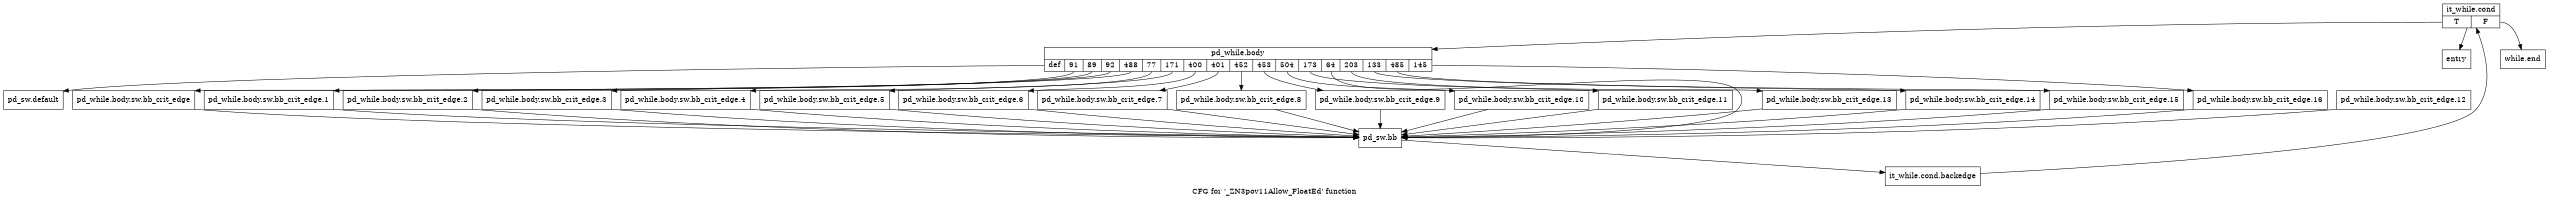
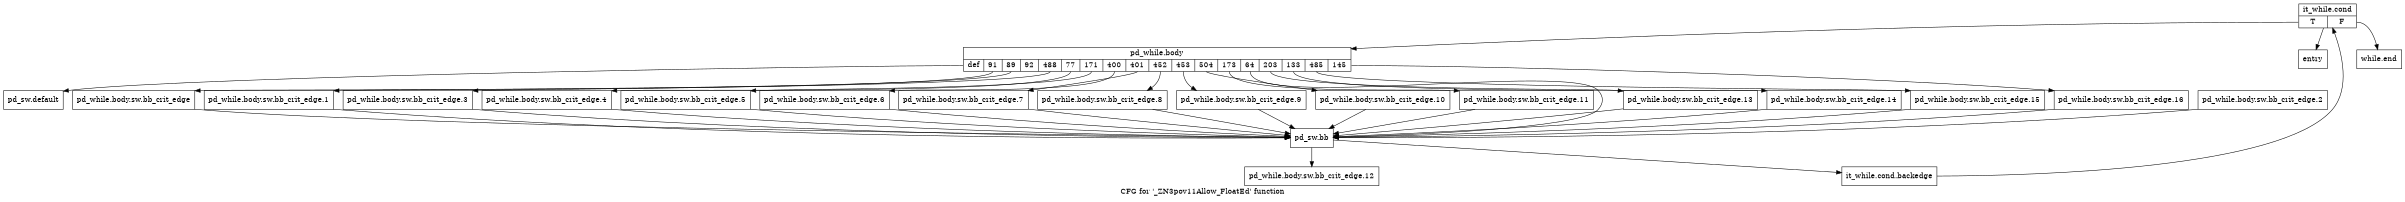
(795, 87) -> none
(1872, 132) -> (1312, 155)
